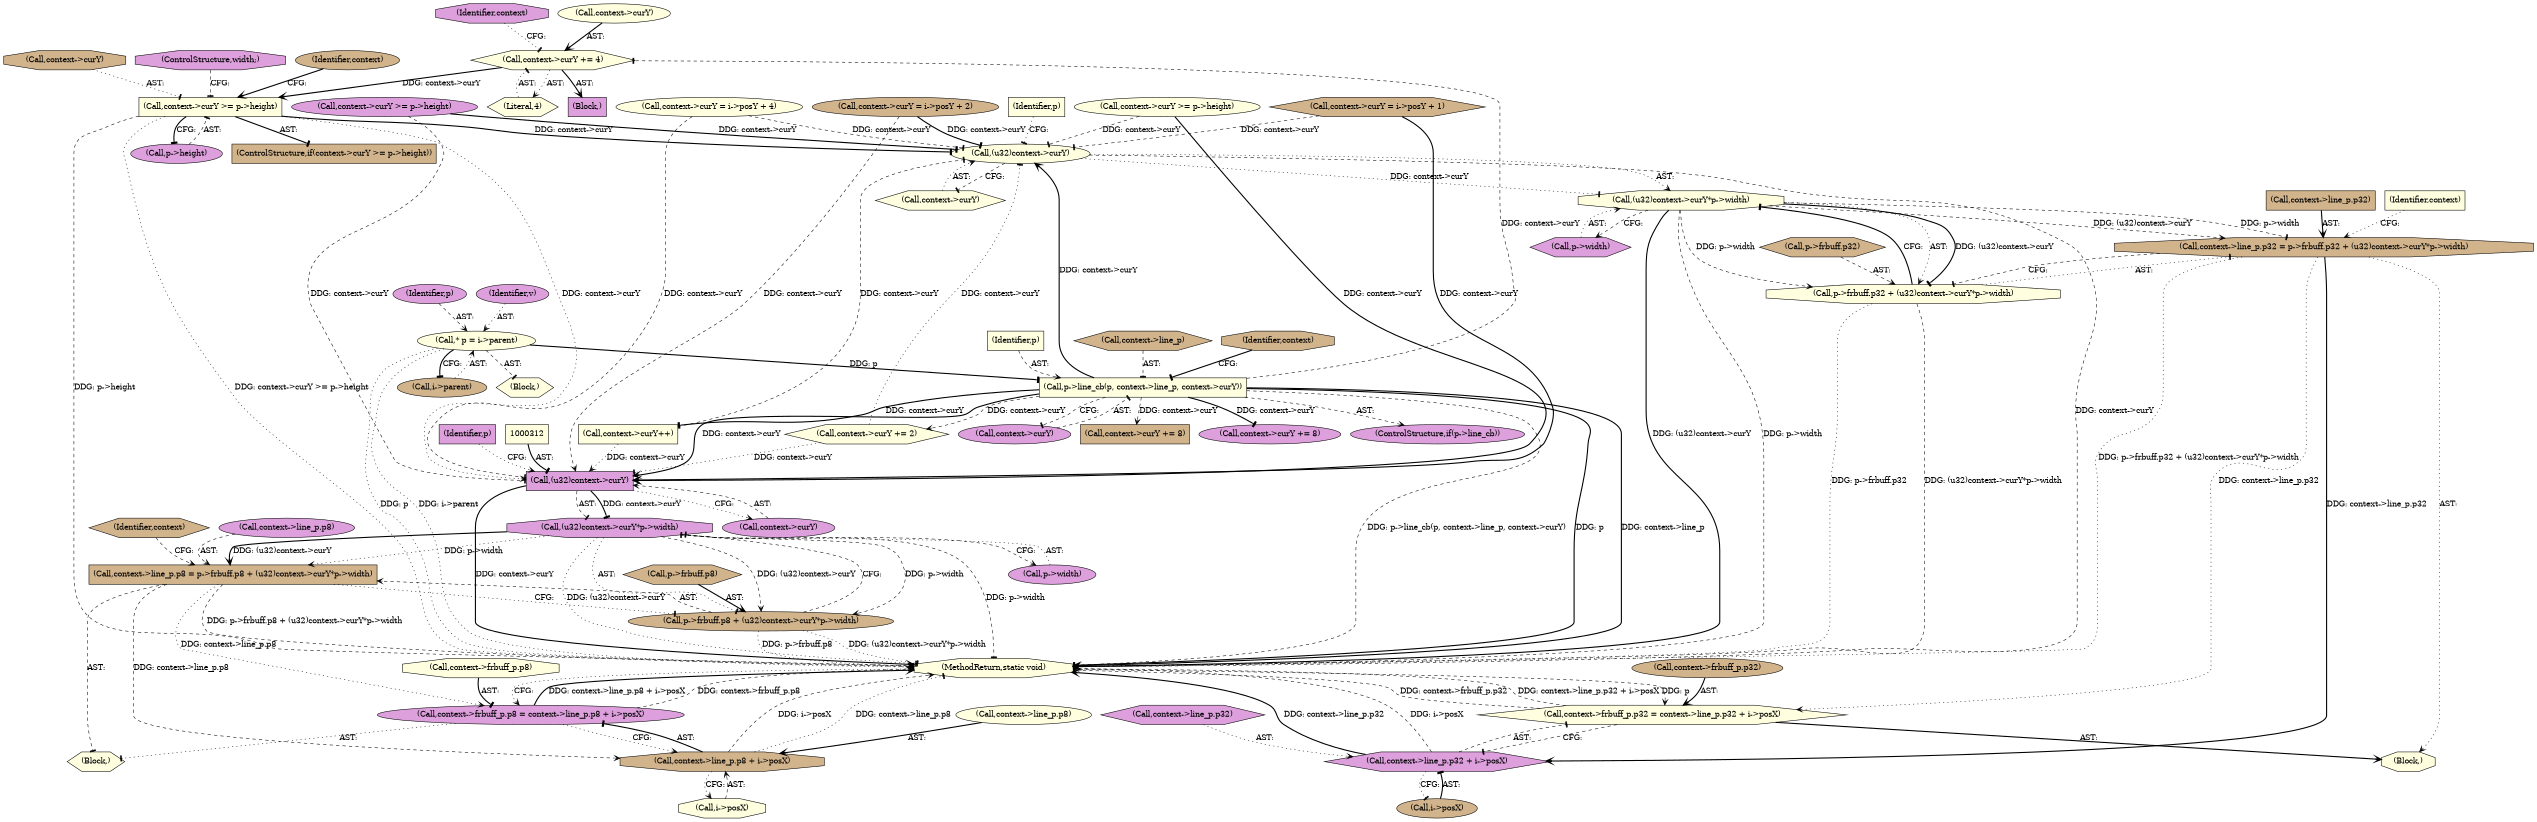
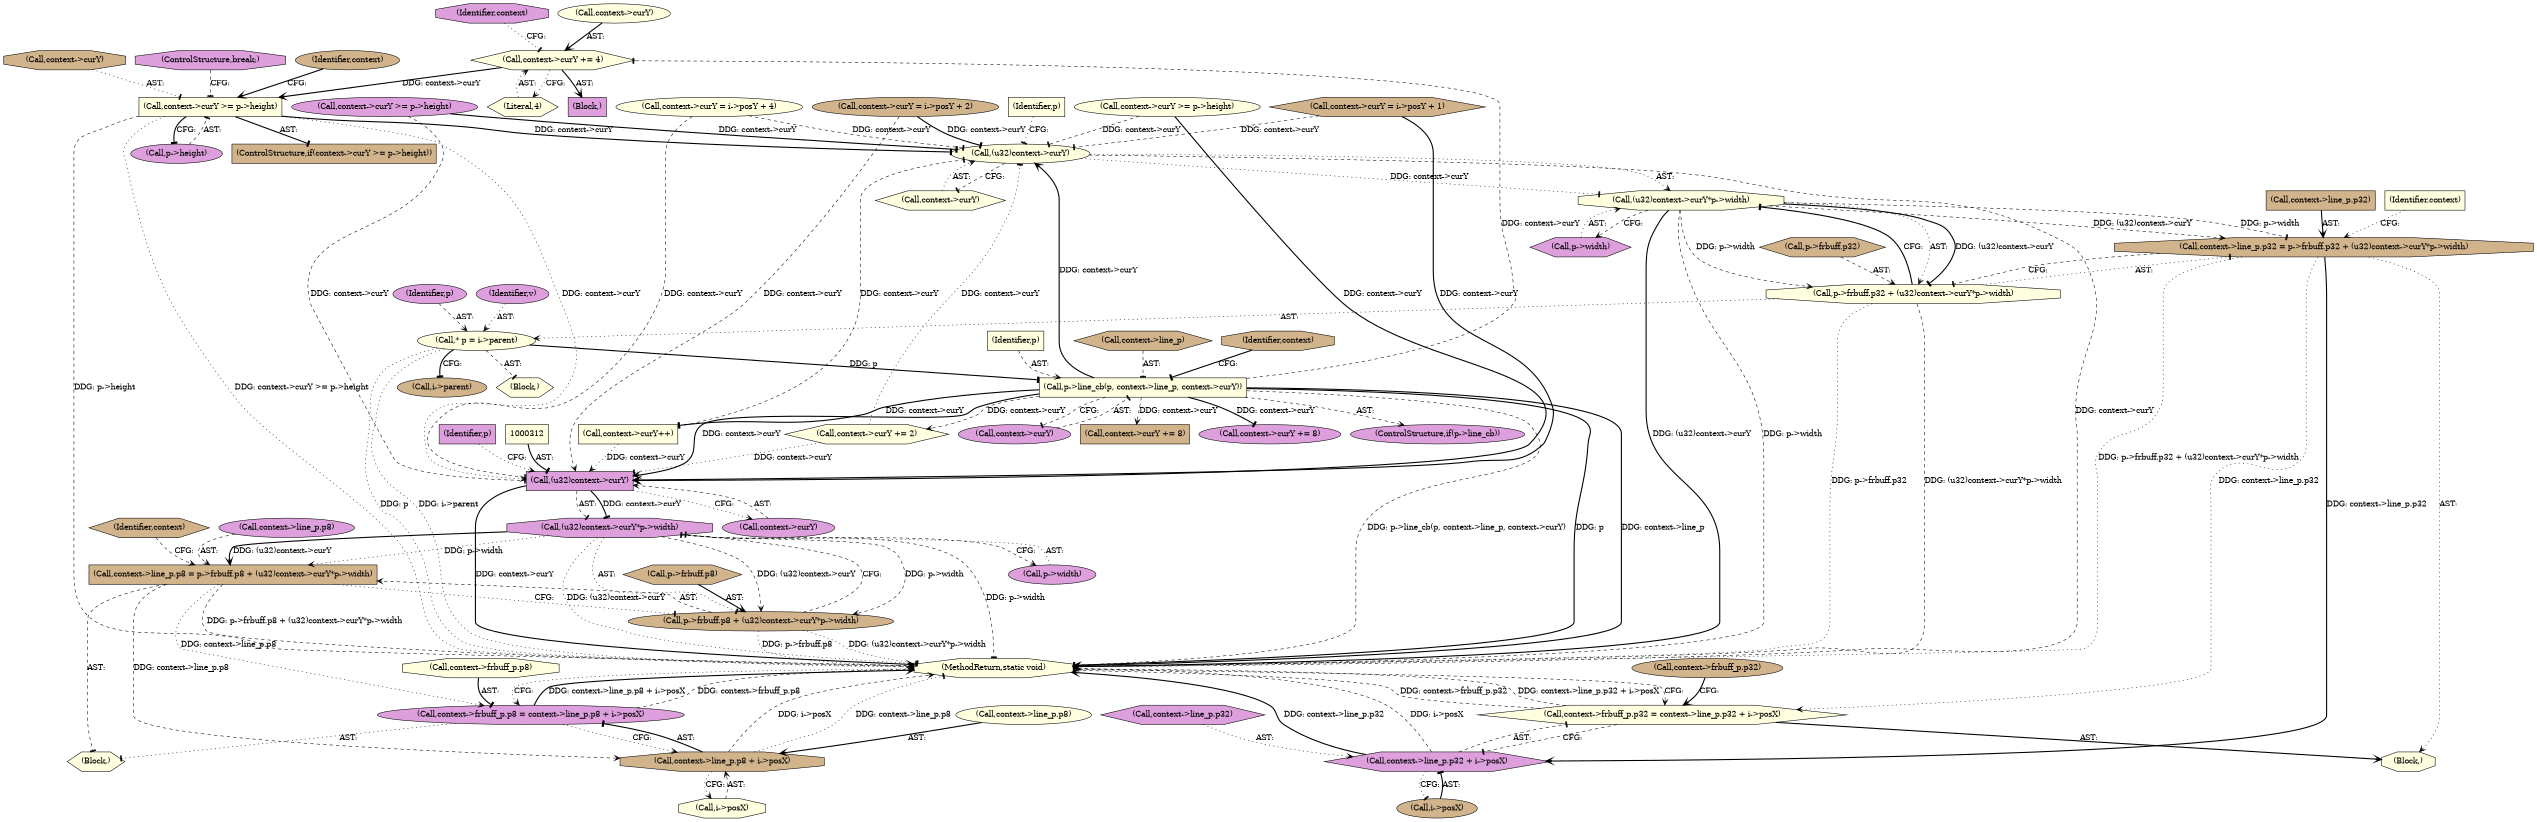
(210, 60) -> (210, 60)
(517, 83) -> (517, 83)
(557, 84) -> (557, 84)
(465, 368) -> (1159, 319)
(1675, 691) -> (1675, 691)
(1711, 691) -> (1711, 691)
